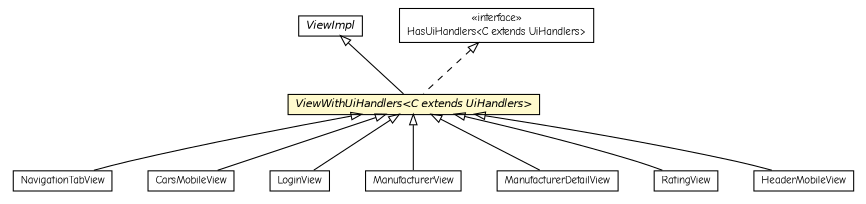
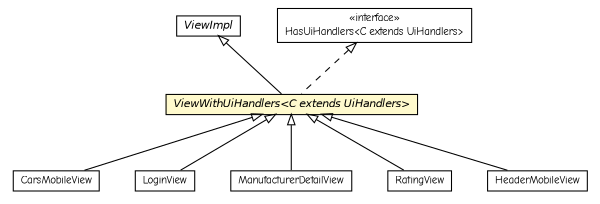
(62, 180) -> none
(413, 180) -> none
